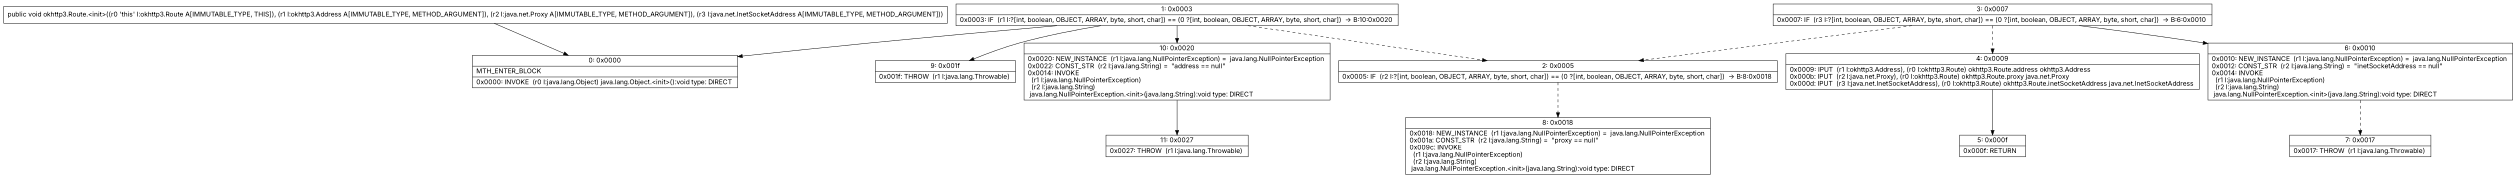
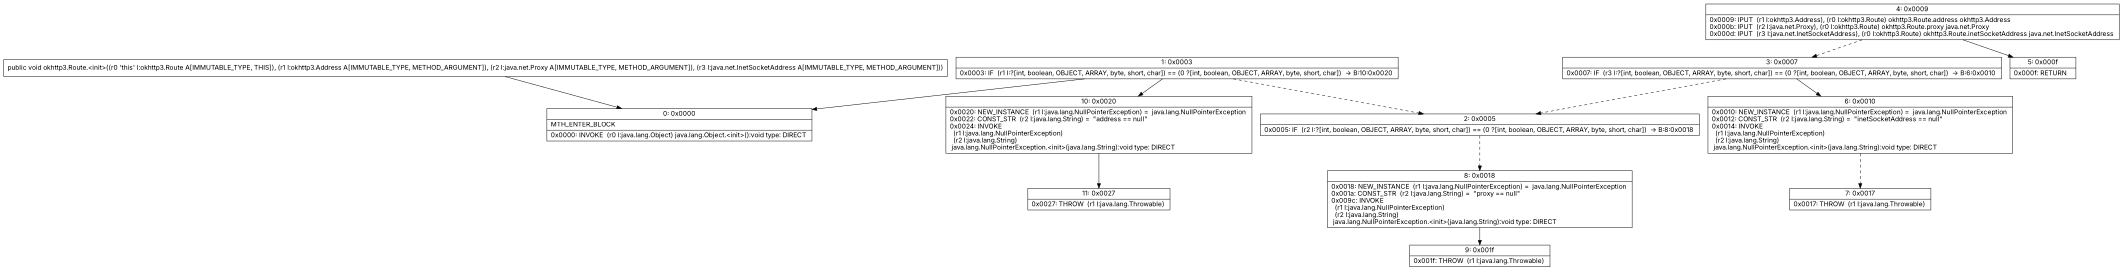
(1993, 37) -> (1839, 48)
(1036, 39) -> (1480, 234)
(1055, 73) -> (978, 126)
